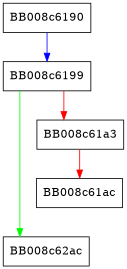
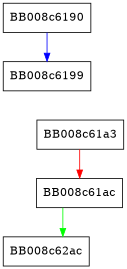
(64, 101) -> none
(20, 160) -> (63, 218)
